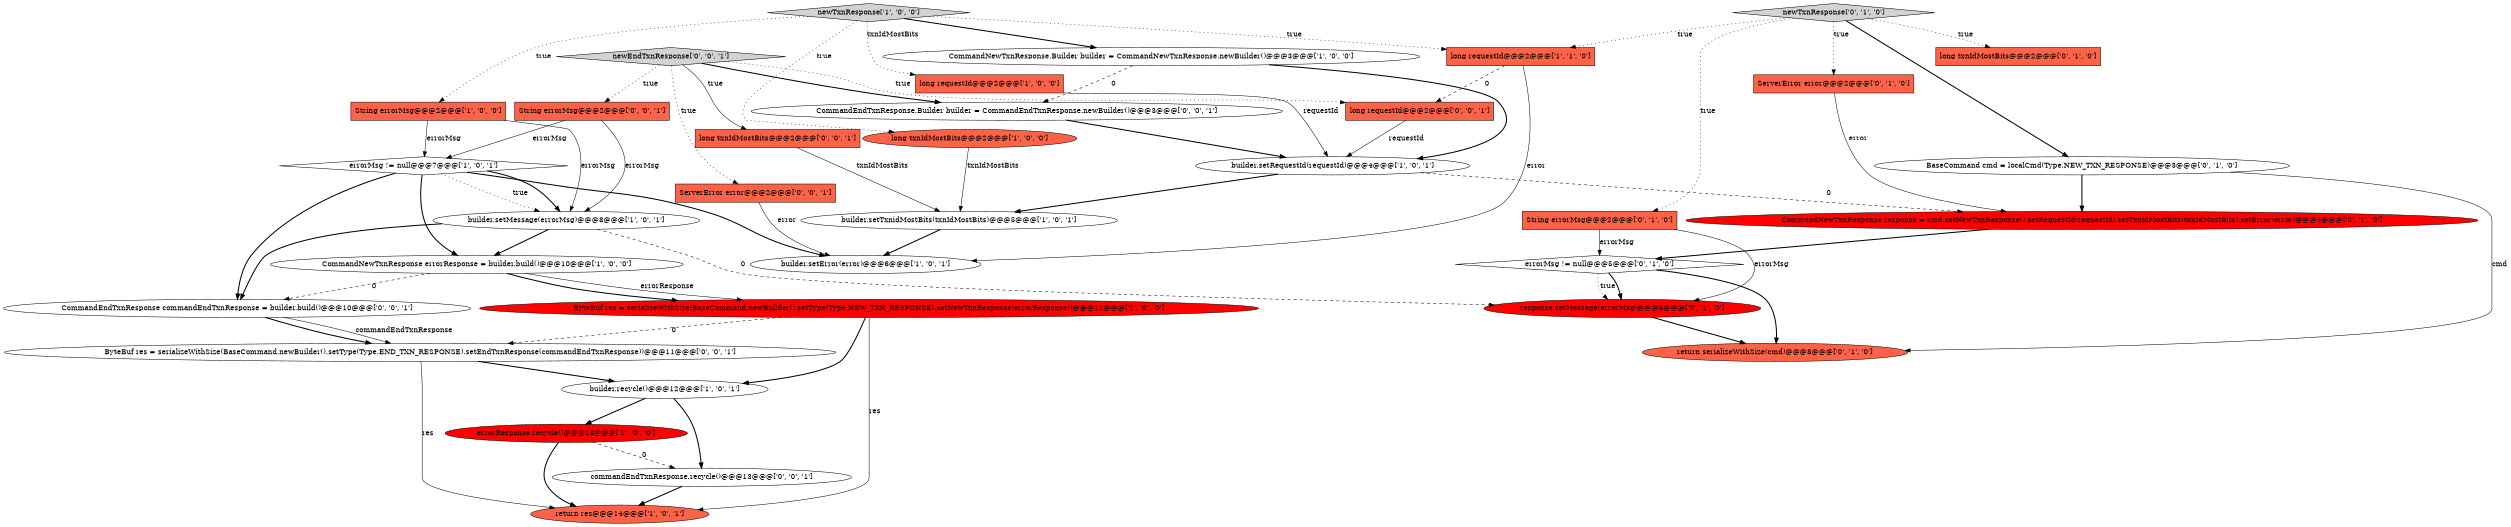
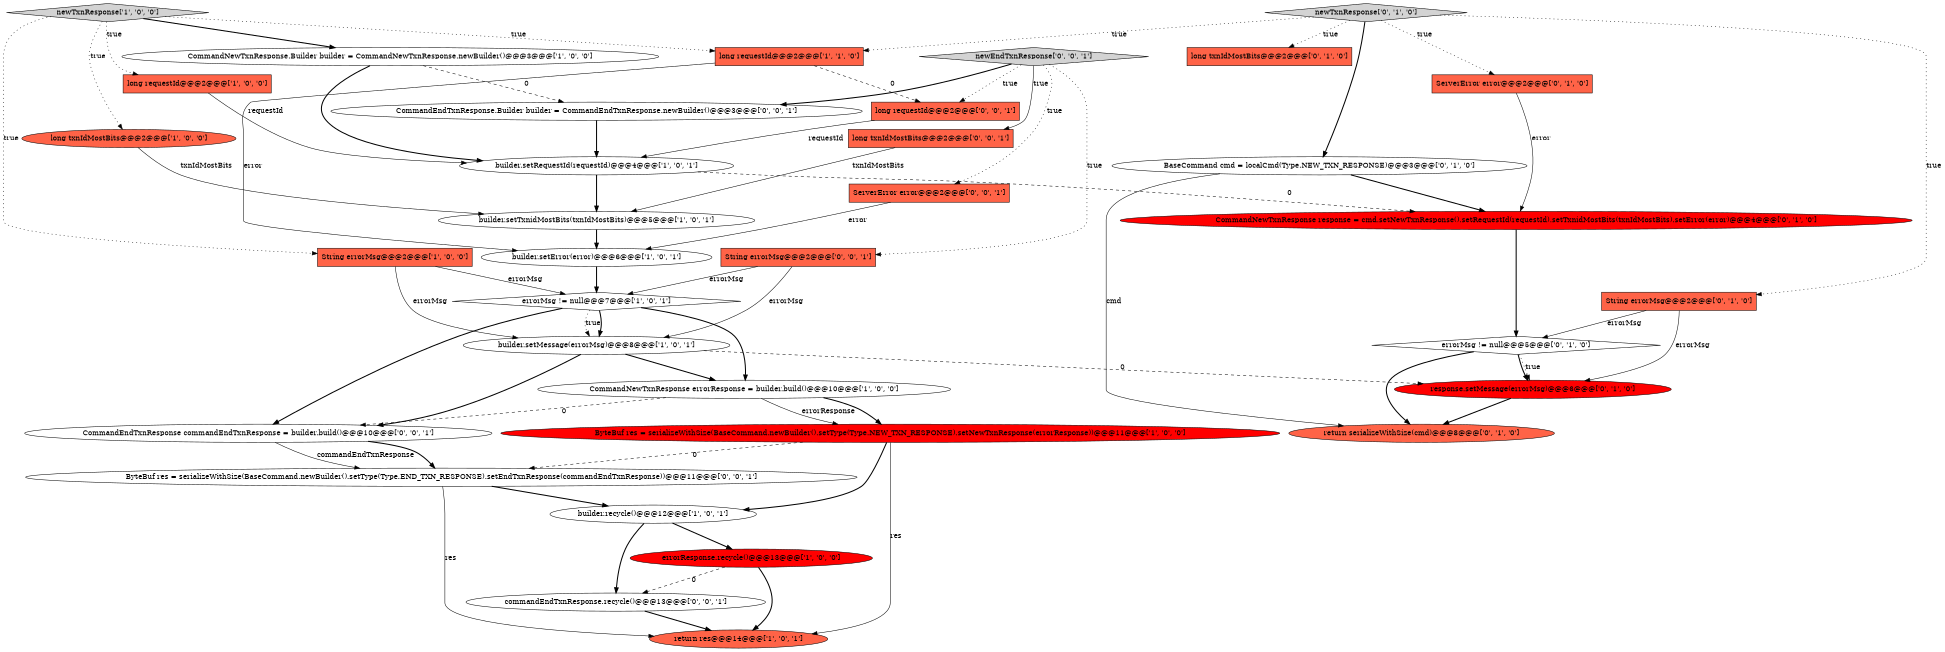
(893, 35) -> (115, 35)
(647, 198) -> (597, 277)
